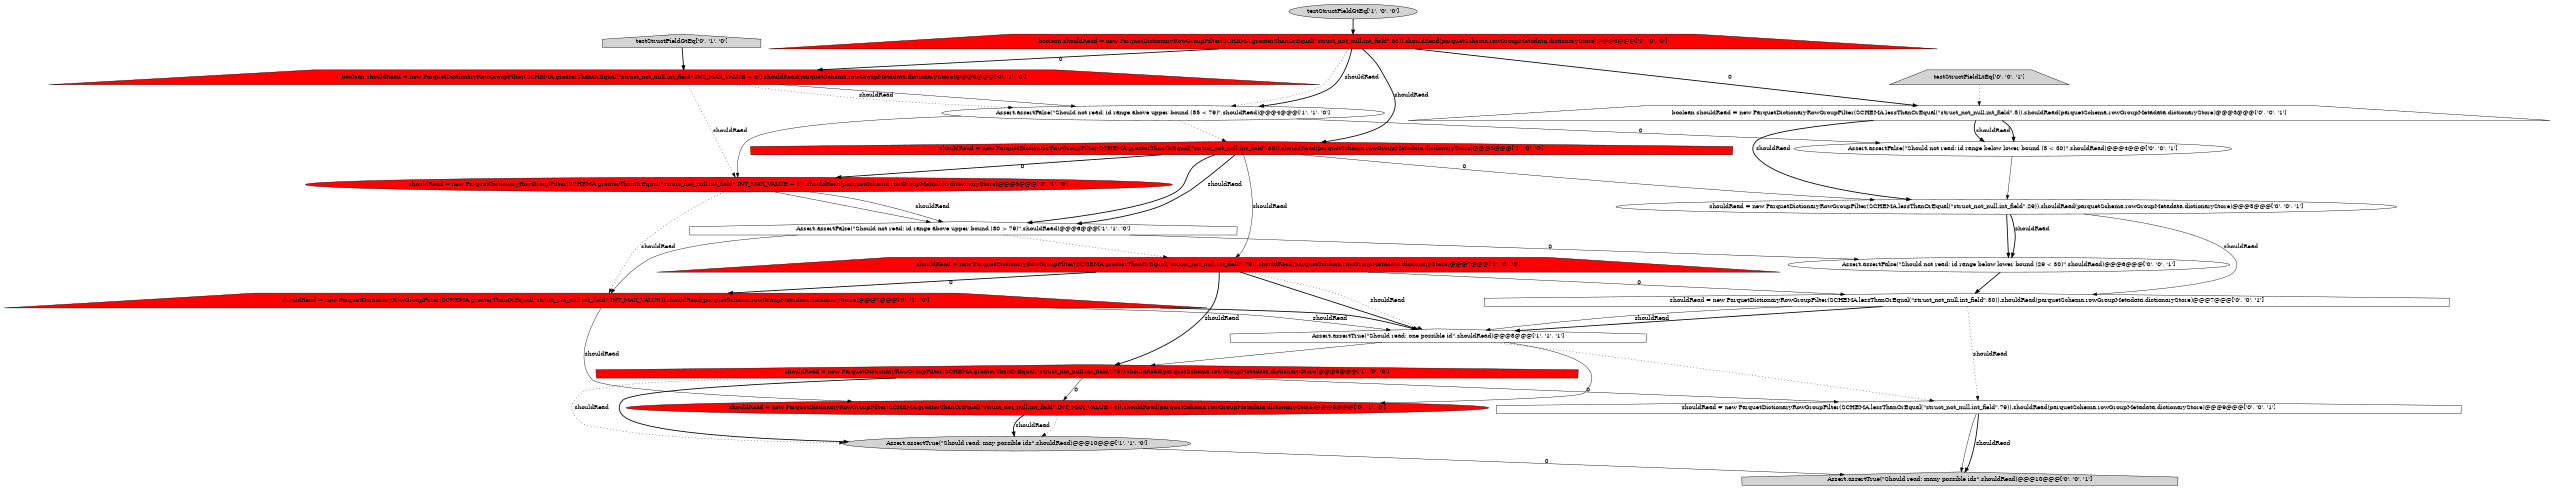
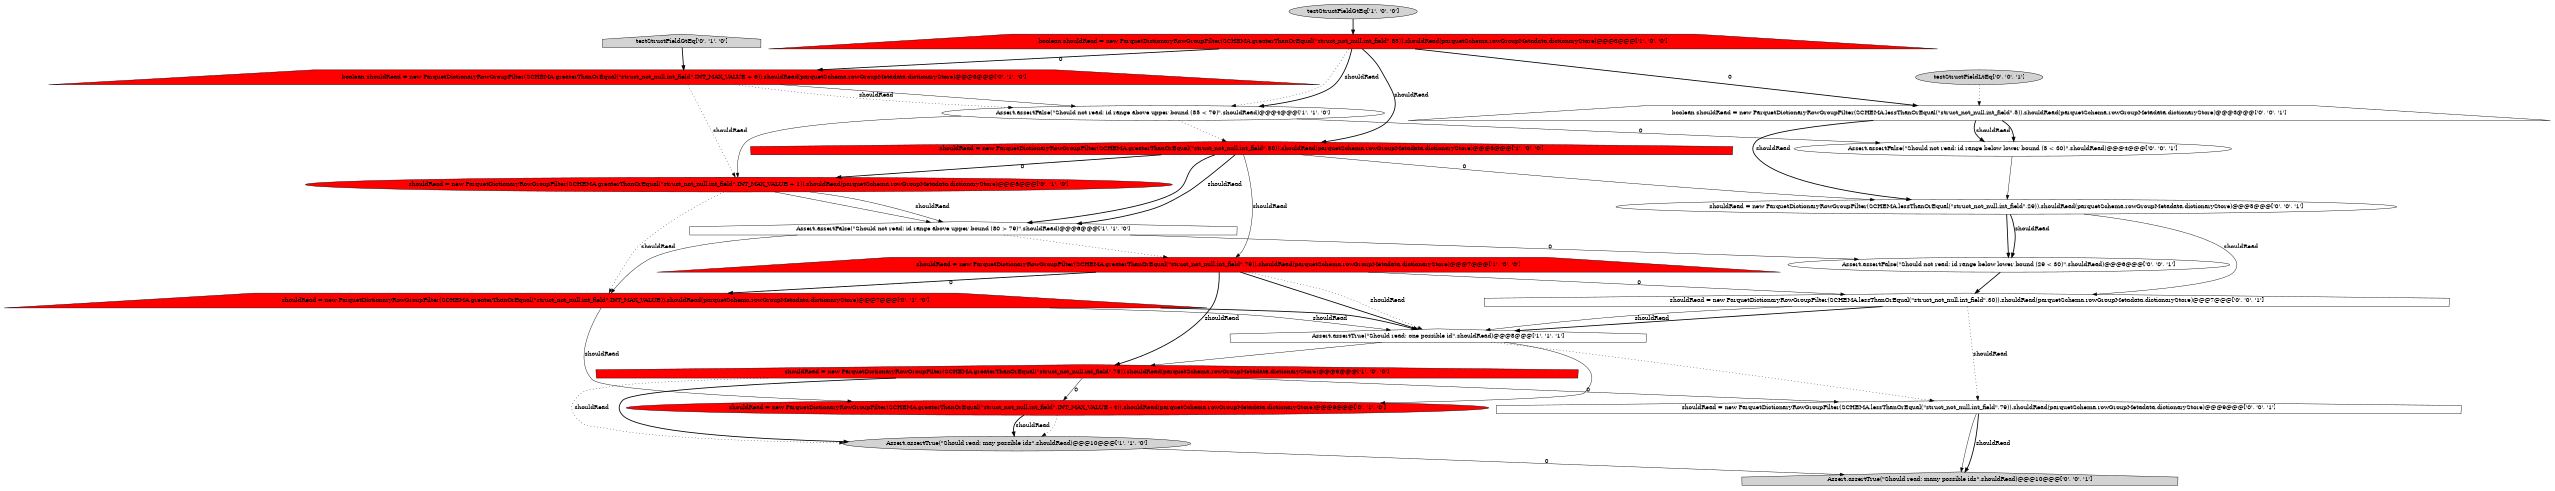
(1979, 77) -> (1979, 77)
